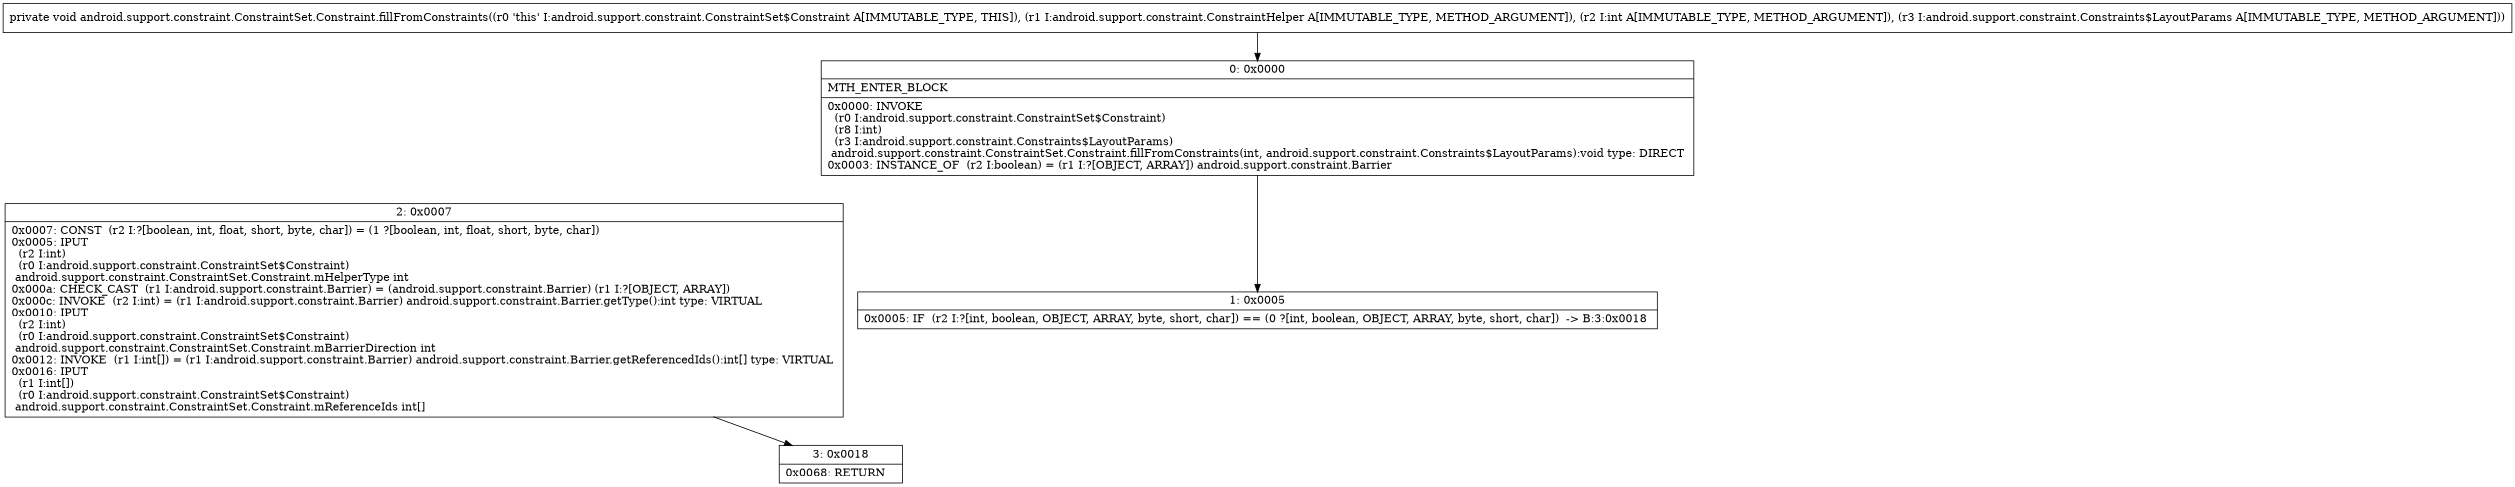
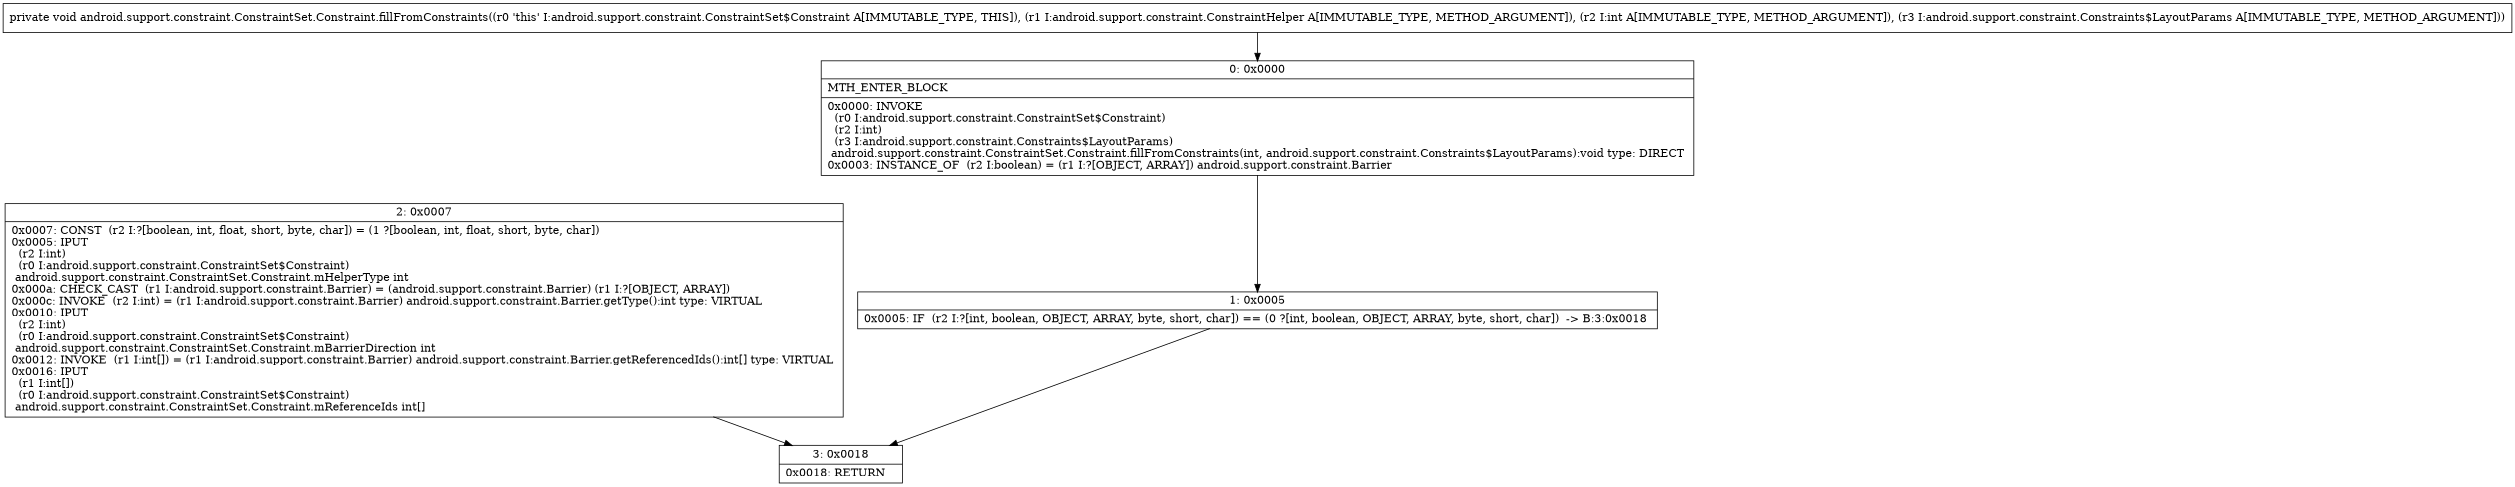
(855, 130) -> (855, 130)
none -> (1054, 386)
(841, 473) -> (841, 473)
